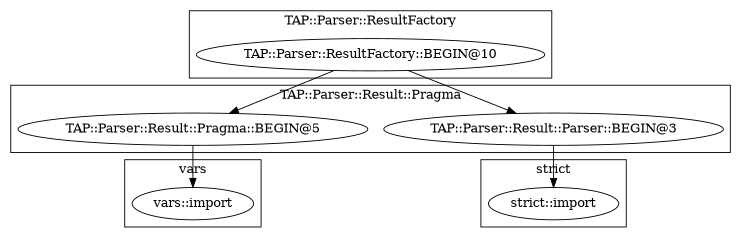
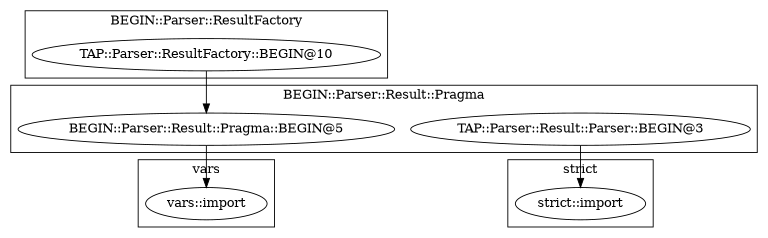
(371, 21) -> (206, 21)
(460, 91) -> none
(371, 96) -> (384, 96)
(193, 129) -> (206, 129)
